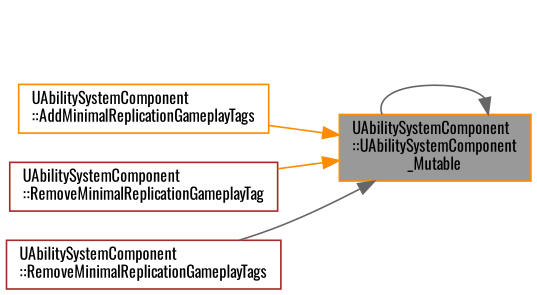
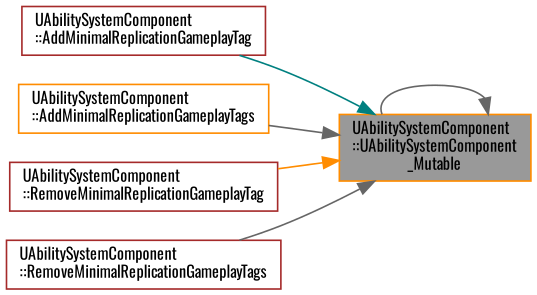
none -> (144, 31)
(296, 129) -> (296, 129)
